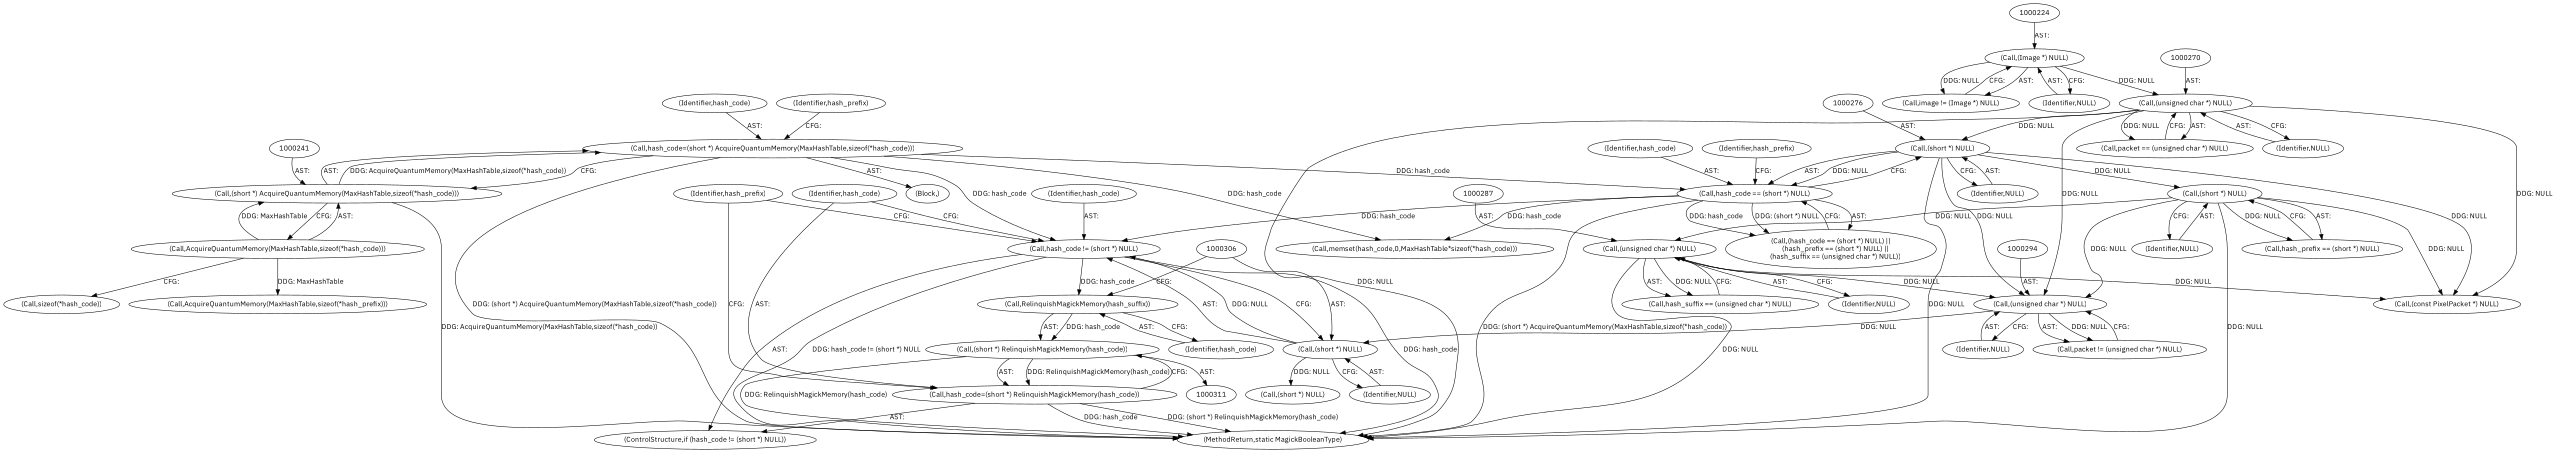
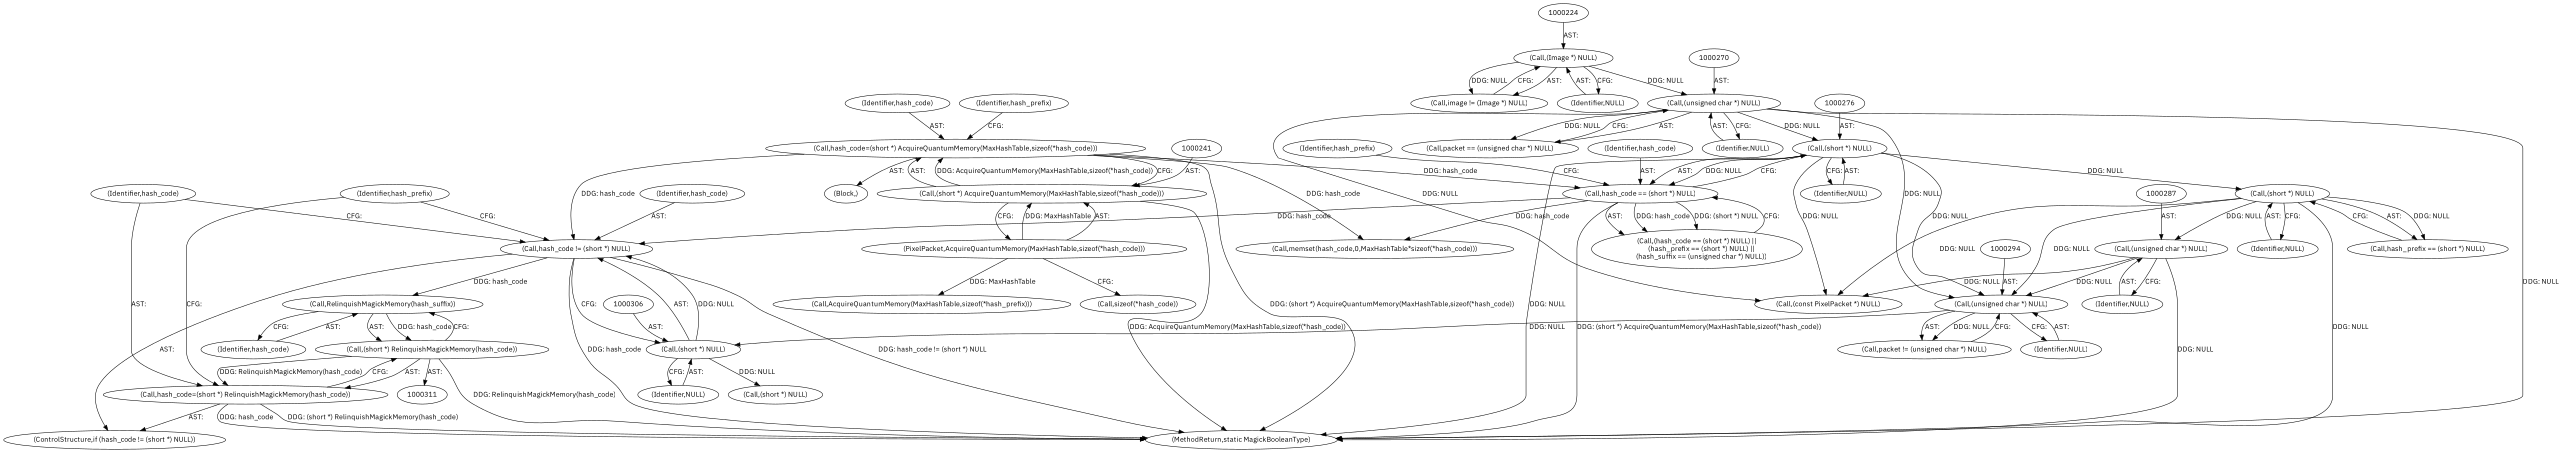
(278, 249) -> (1024, 249)
(1160, 277) -> (452, 323)
(1720, 304) -> none
